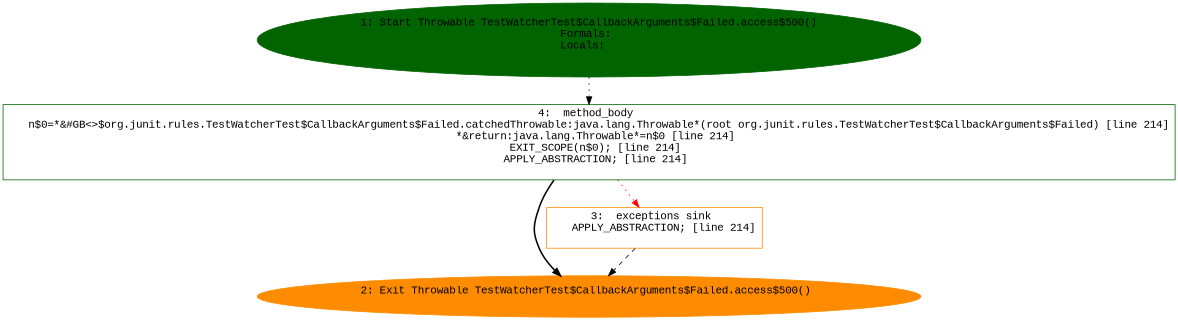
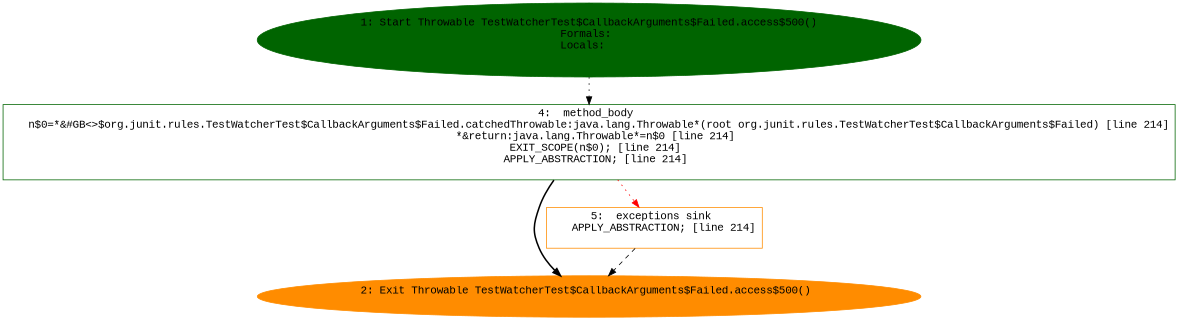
(654, 228) -> (654, 228)
